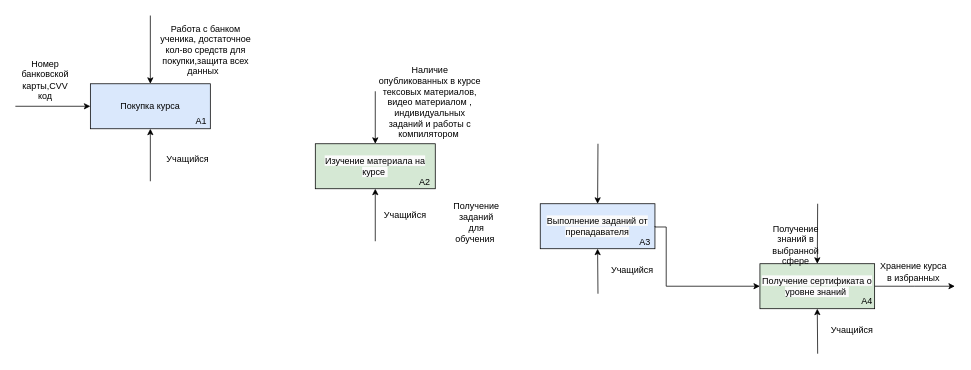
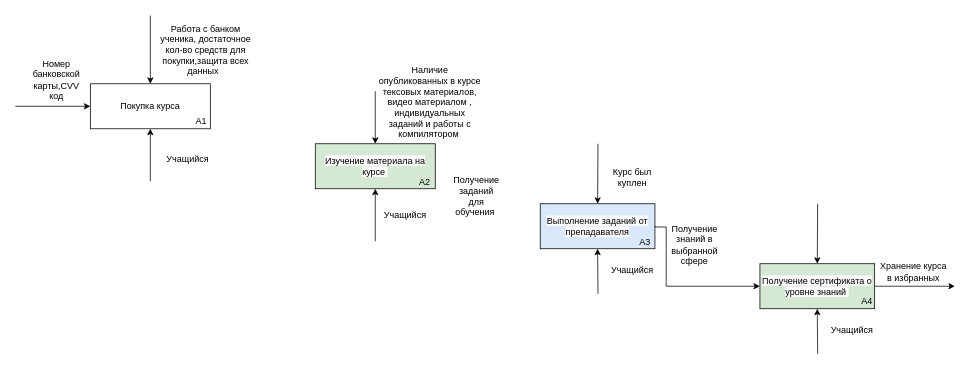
(45, 80) -> (57, 80)
(150, 106) -> (150, 106)
none -> (633, 177)
(477, 222) -> (477, 196)
(796, 245) -> (695, 245)
